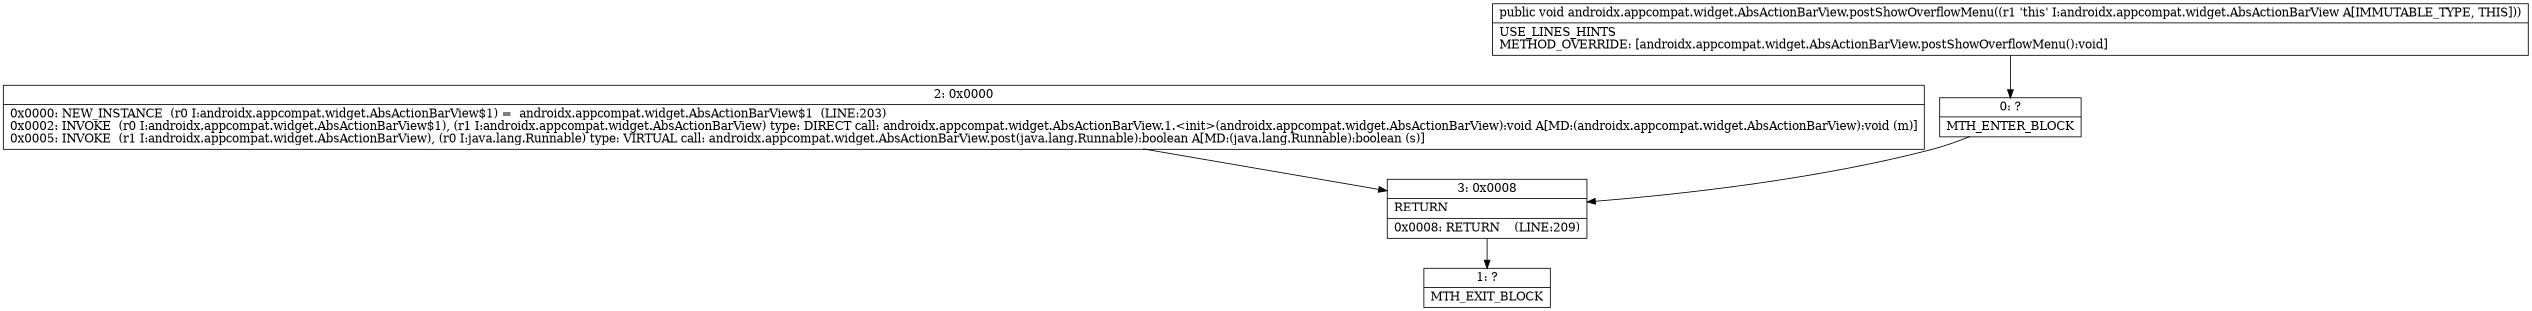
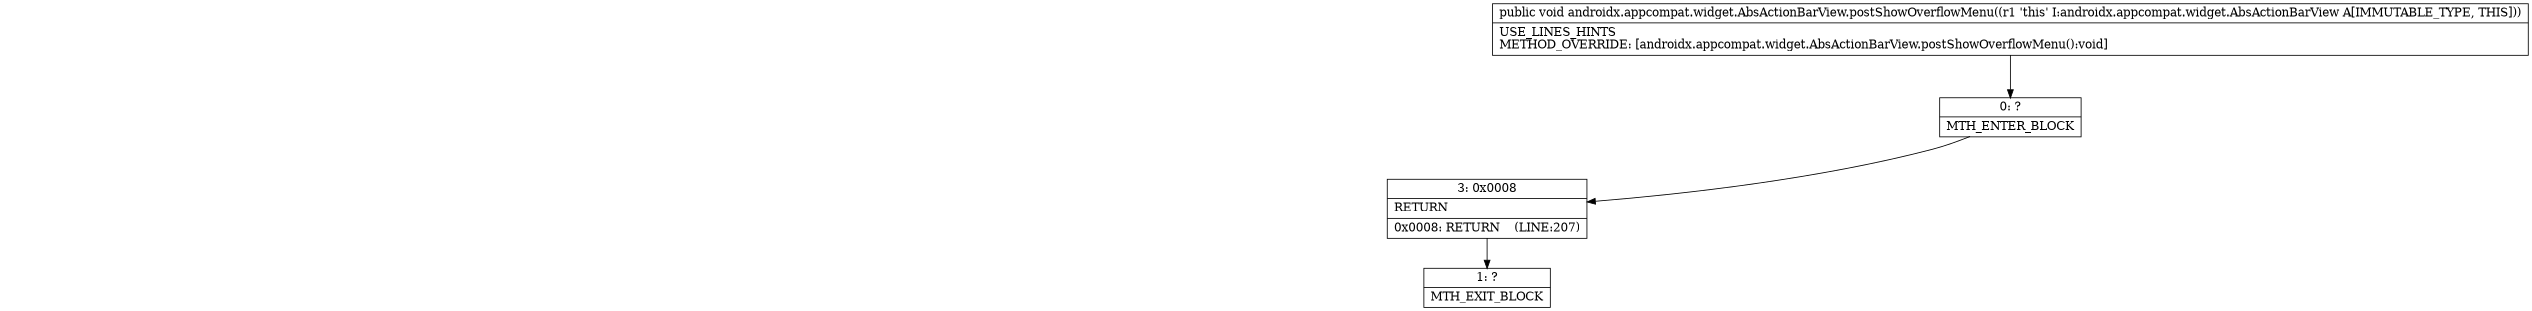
(964, 117) -> none
(1487, 228) -> (1487, 228)
